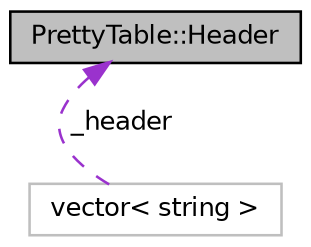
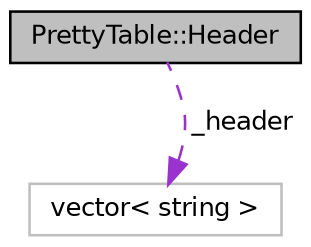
(61, 136) -> (184, 110)
